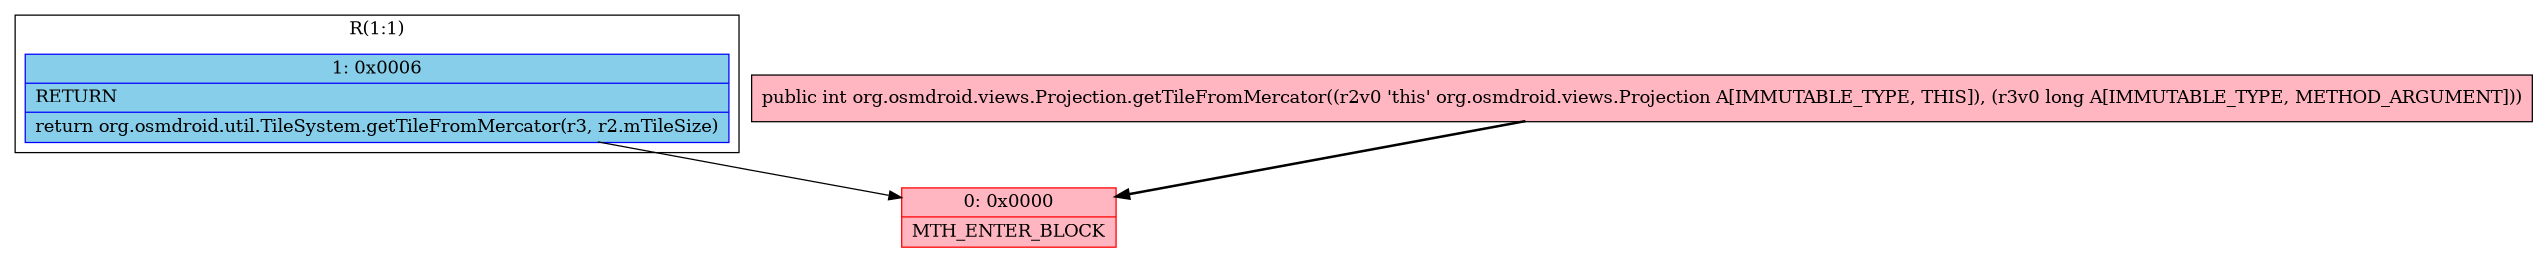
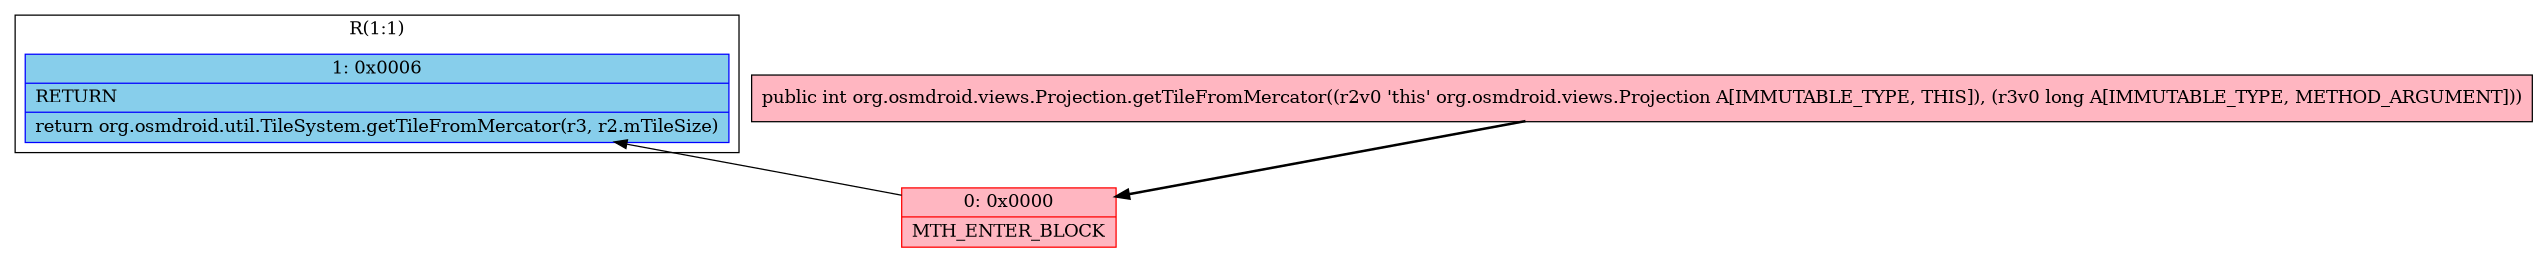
(743, 169) -> (764, 170)
